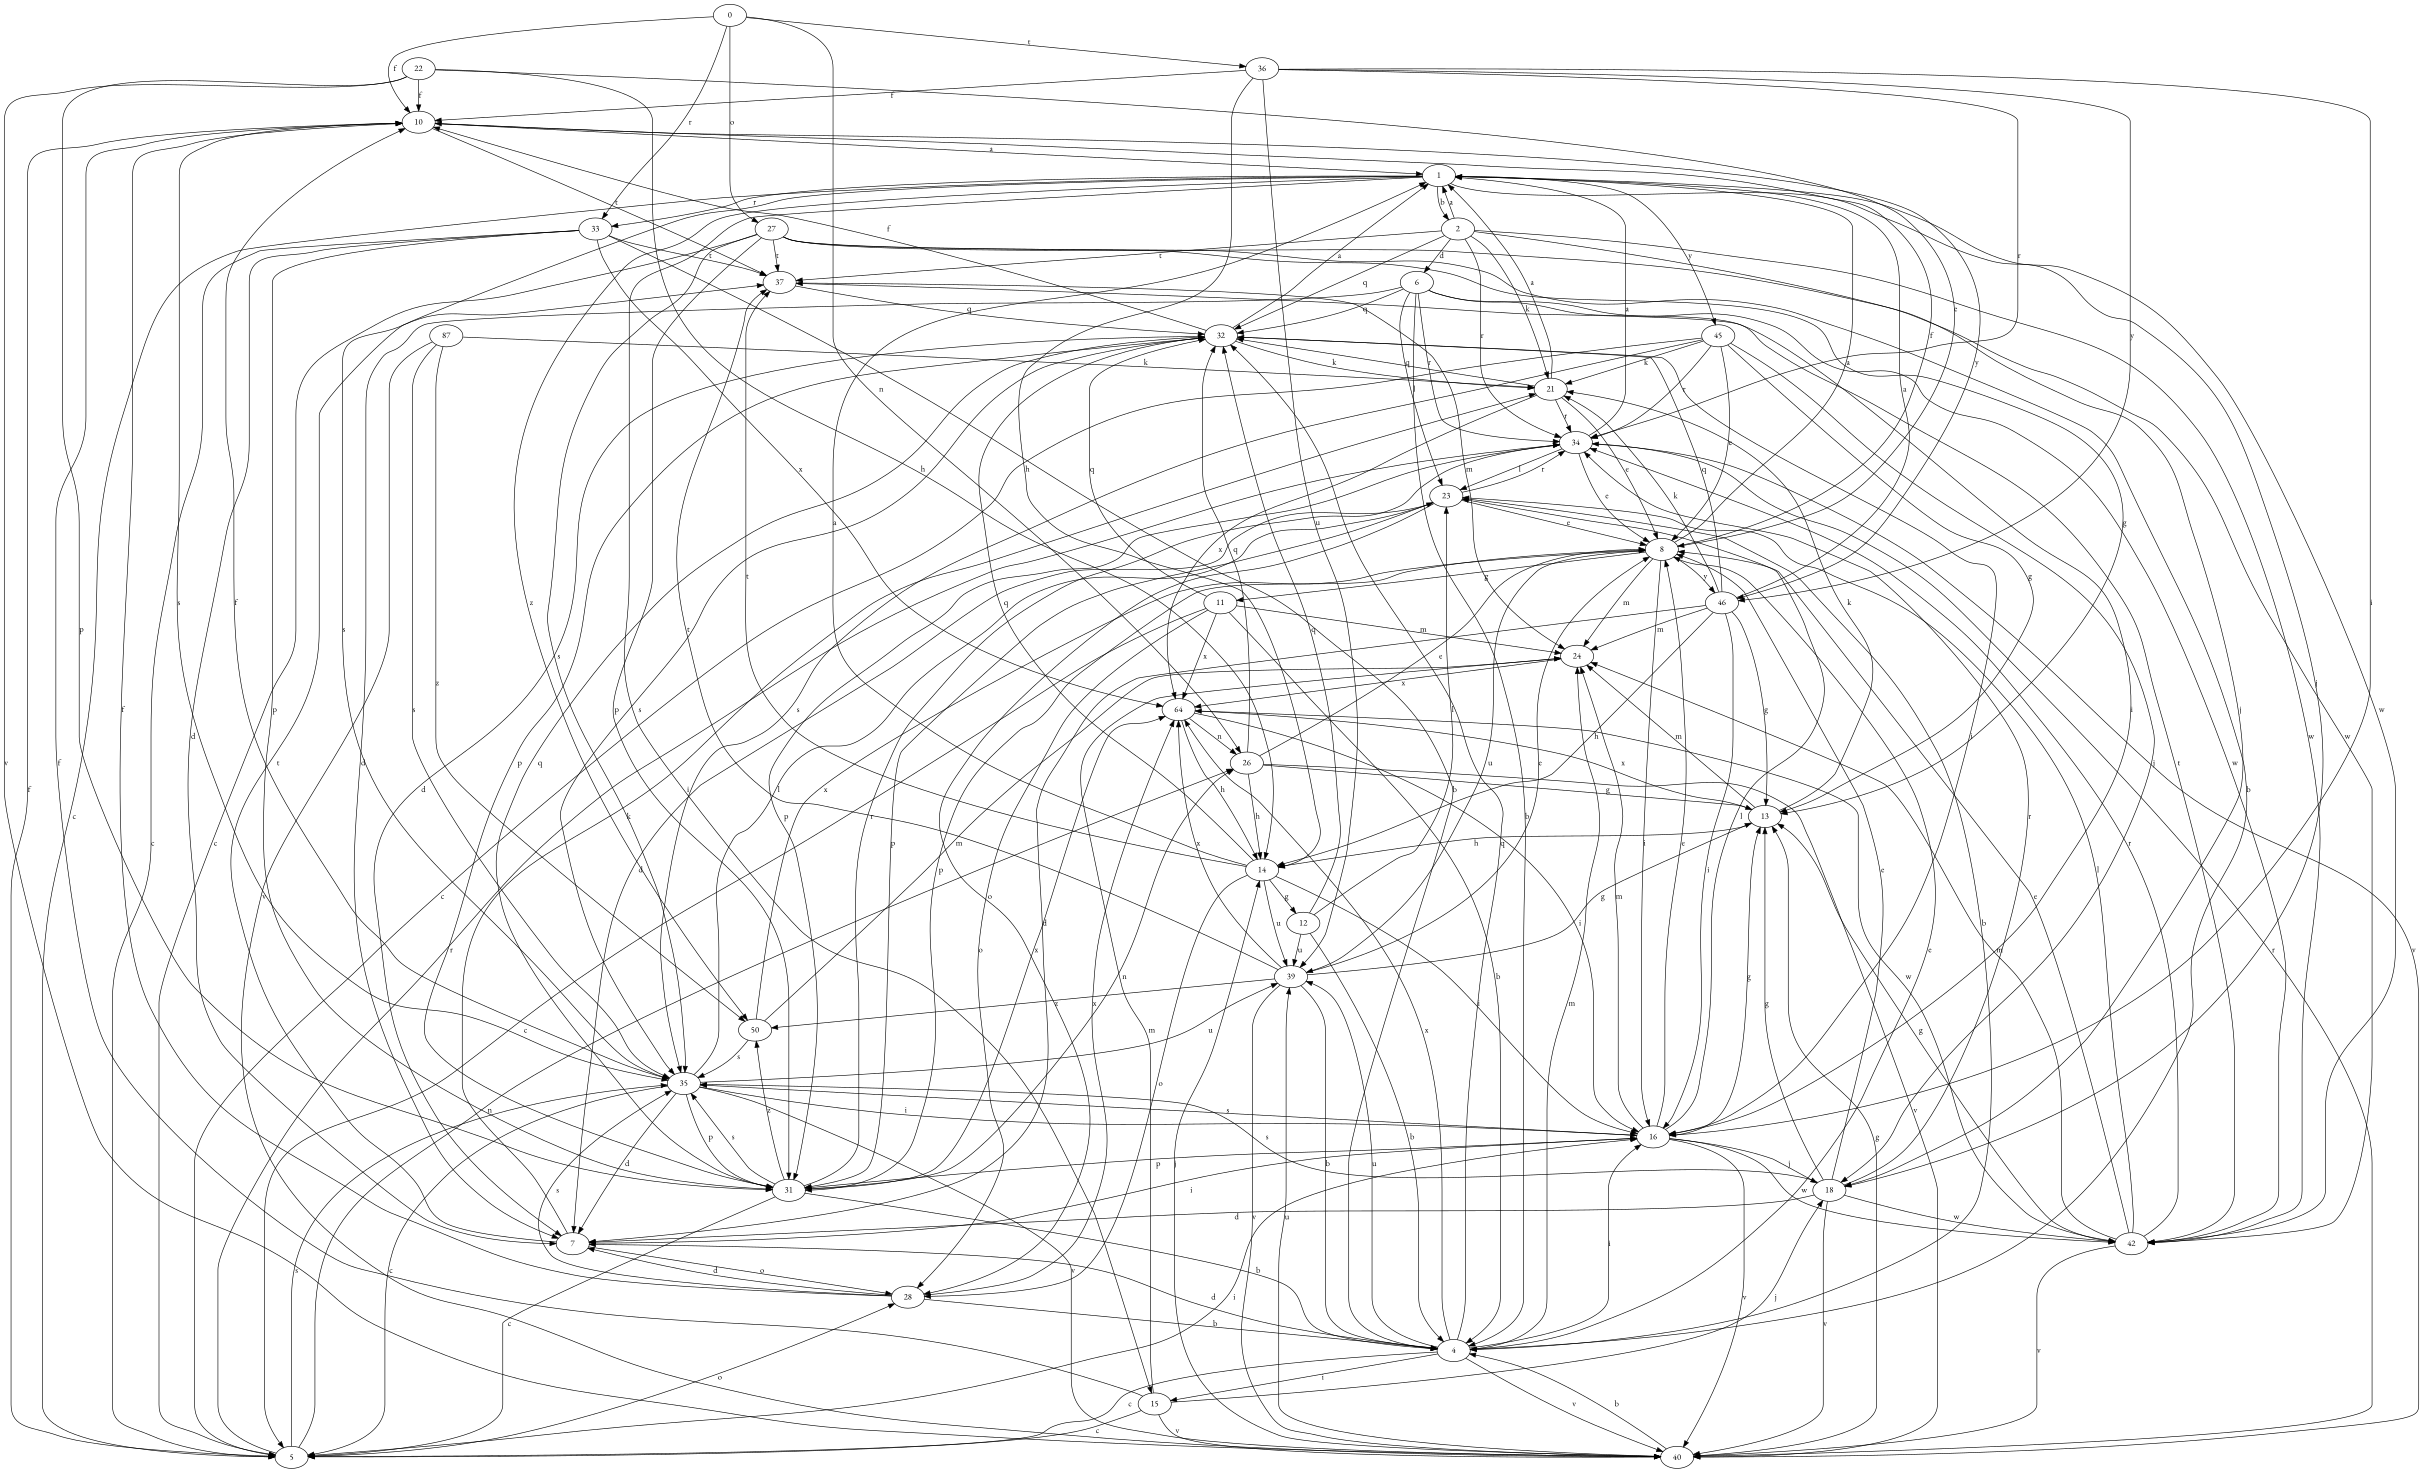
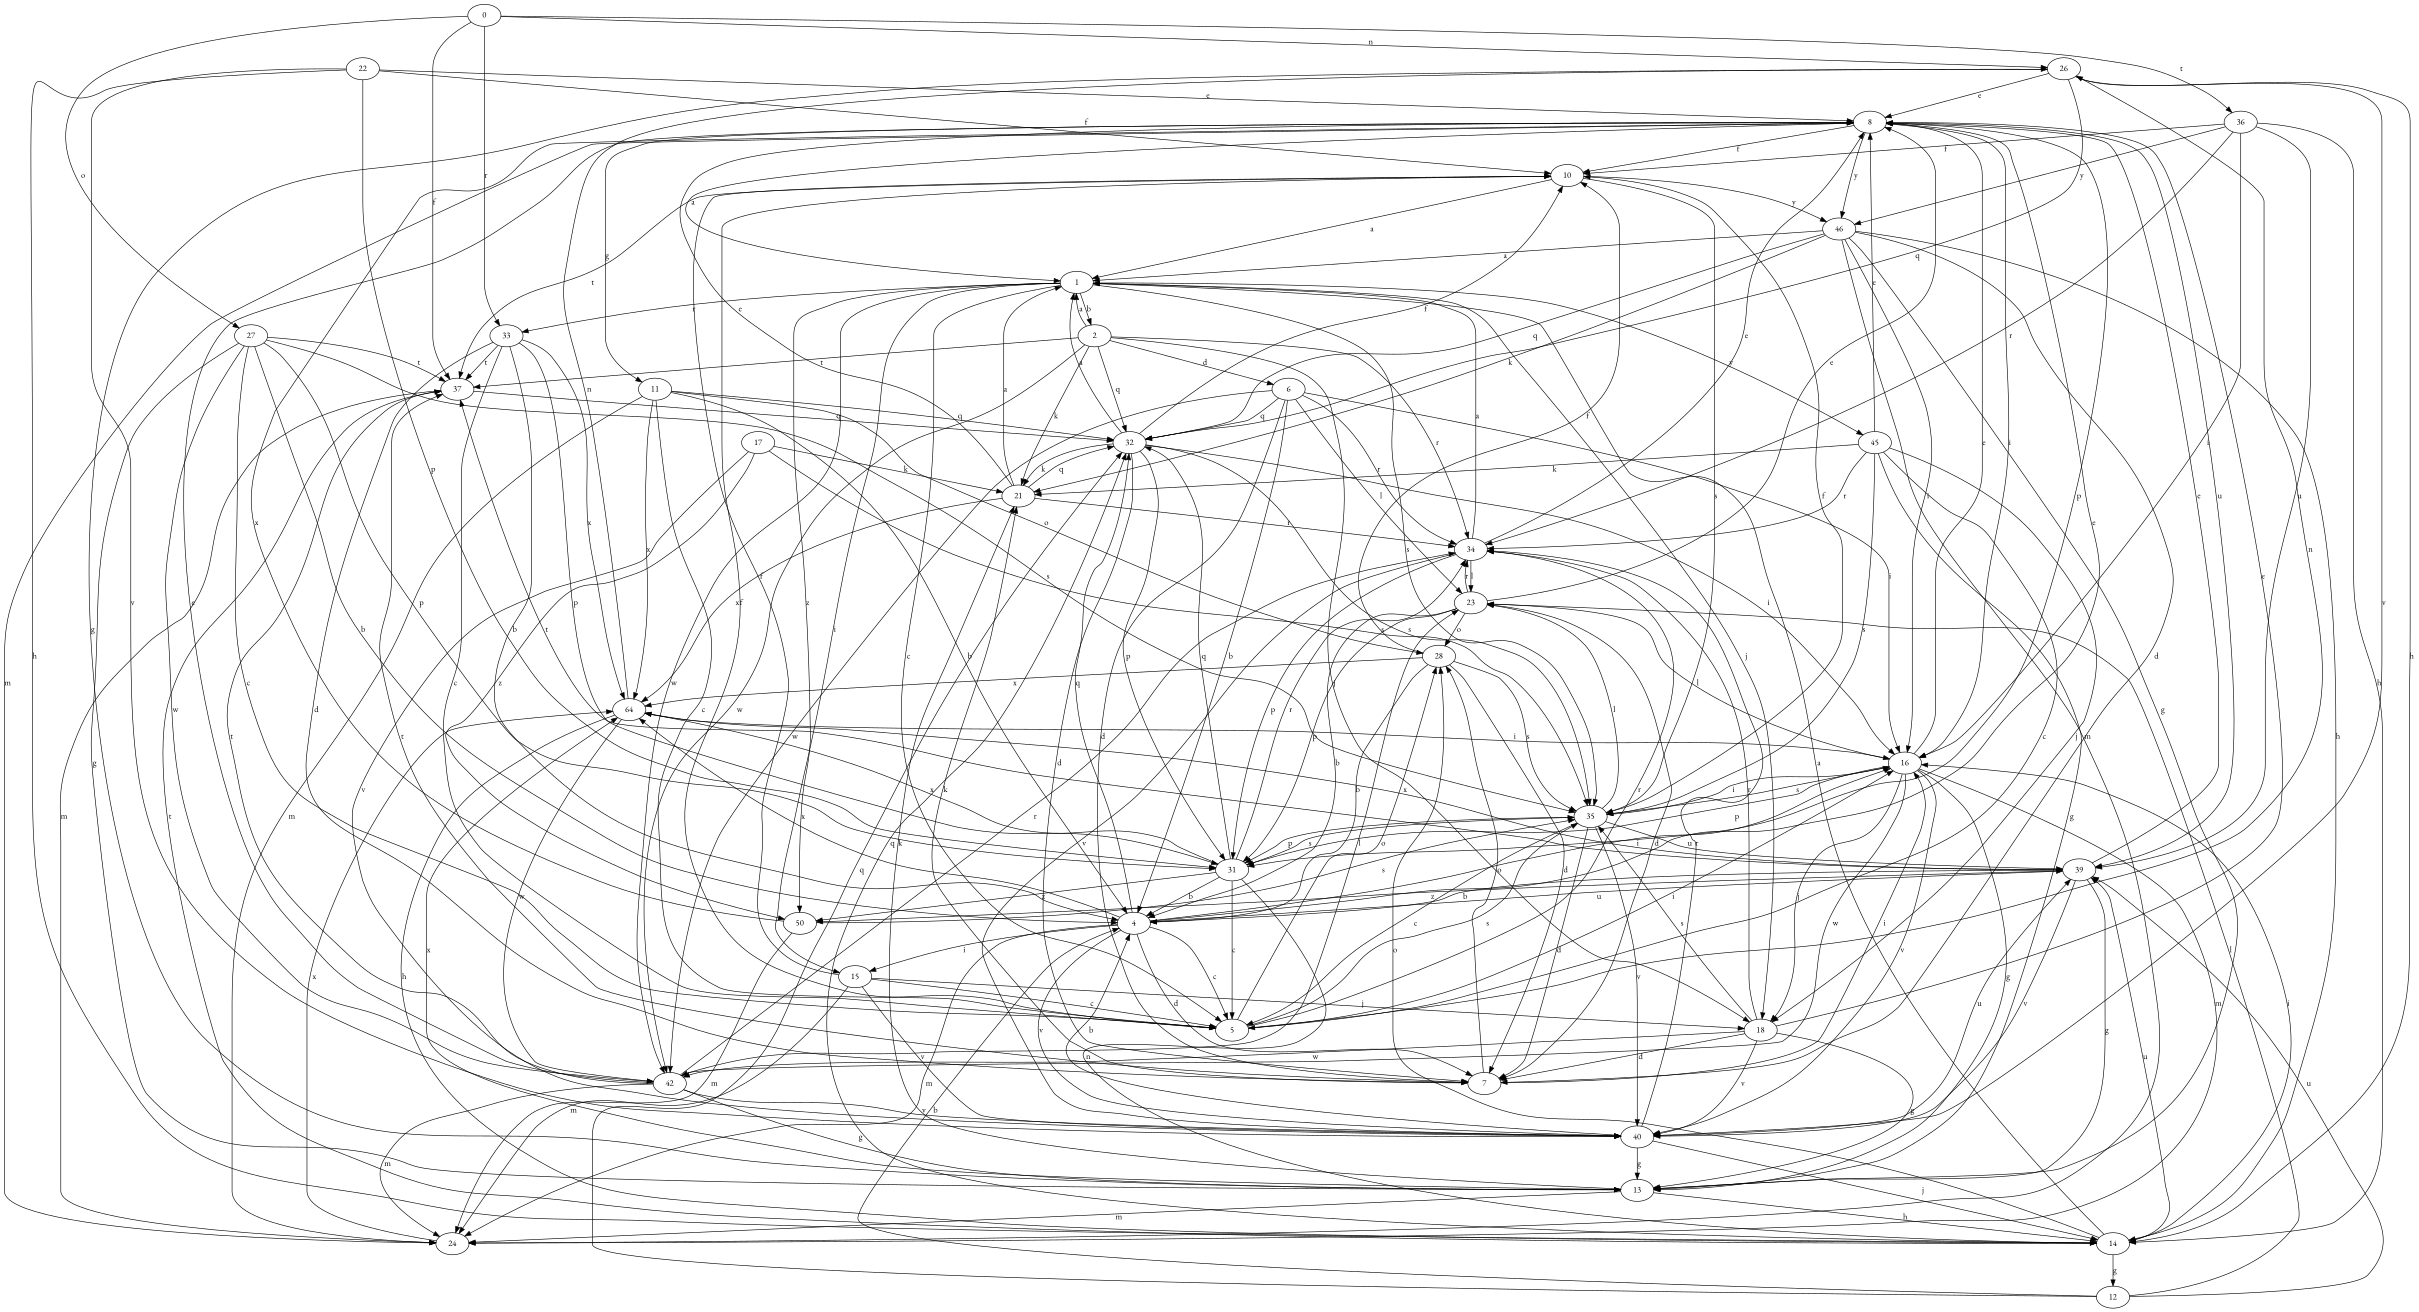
(524, 31) -> (433, 182)
(446, 336) -> (758, 443)
(1080, 1033) -> (1291, 1163)
